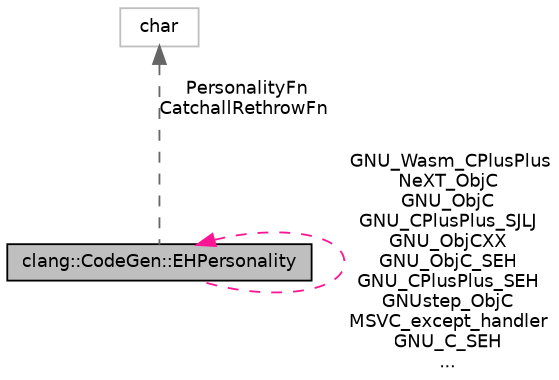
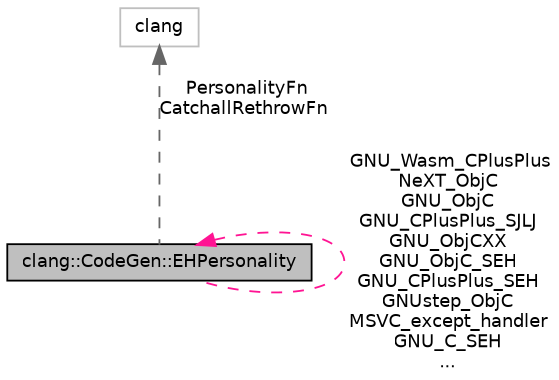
(159, 27) -> (159, 27)
